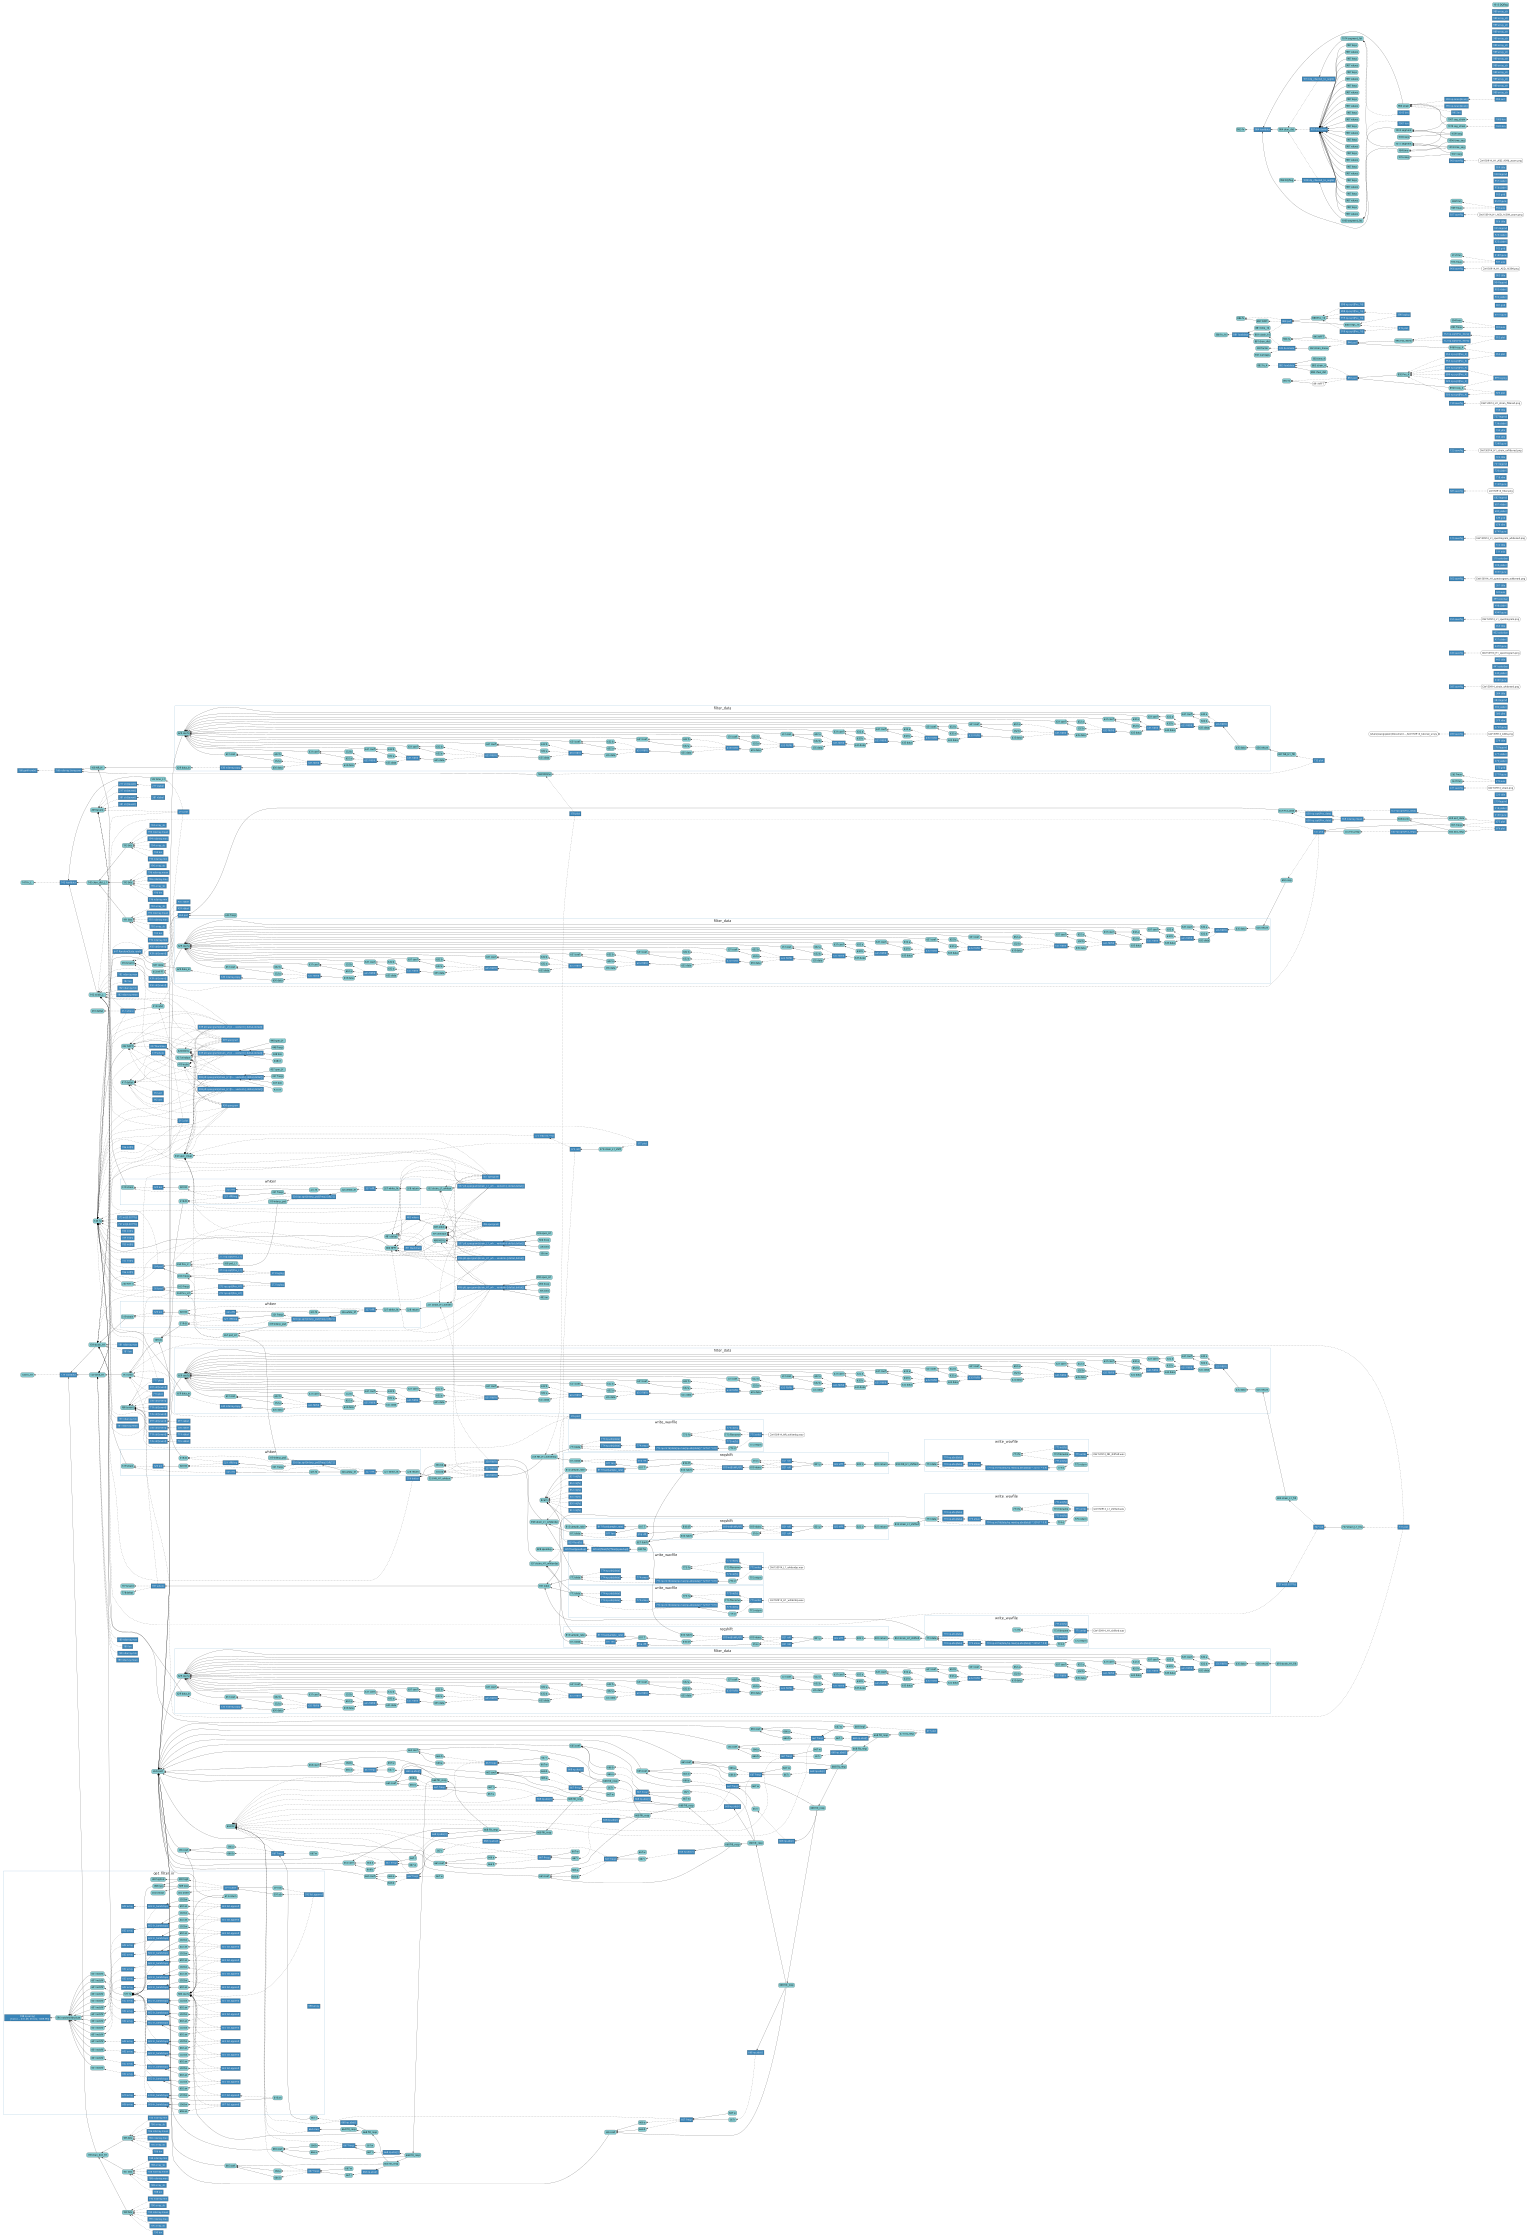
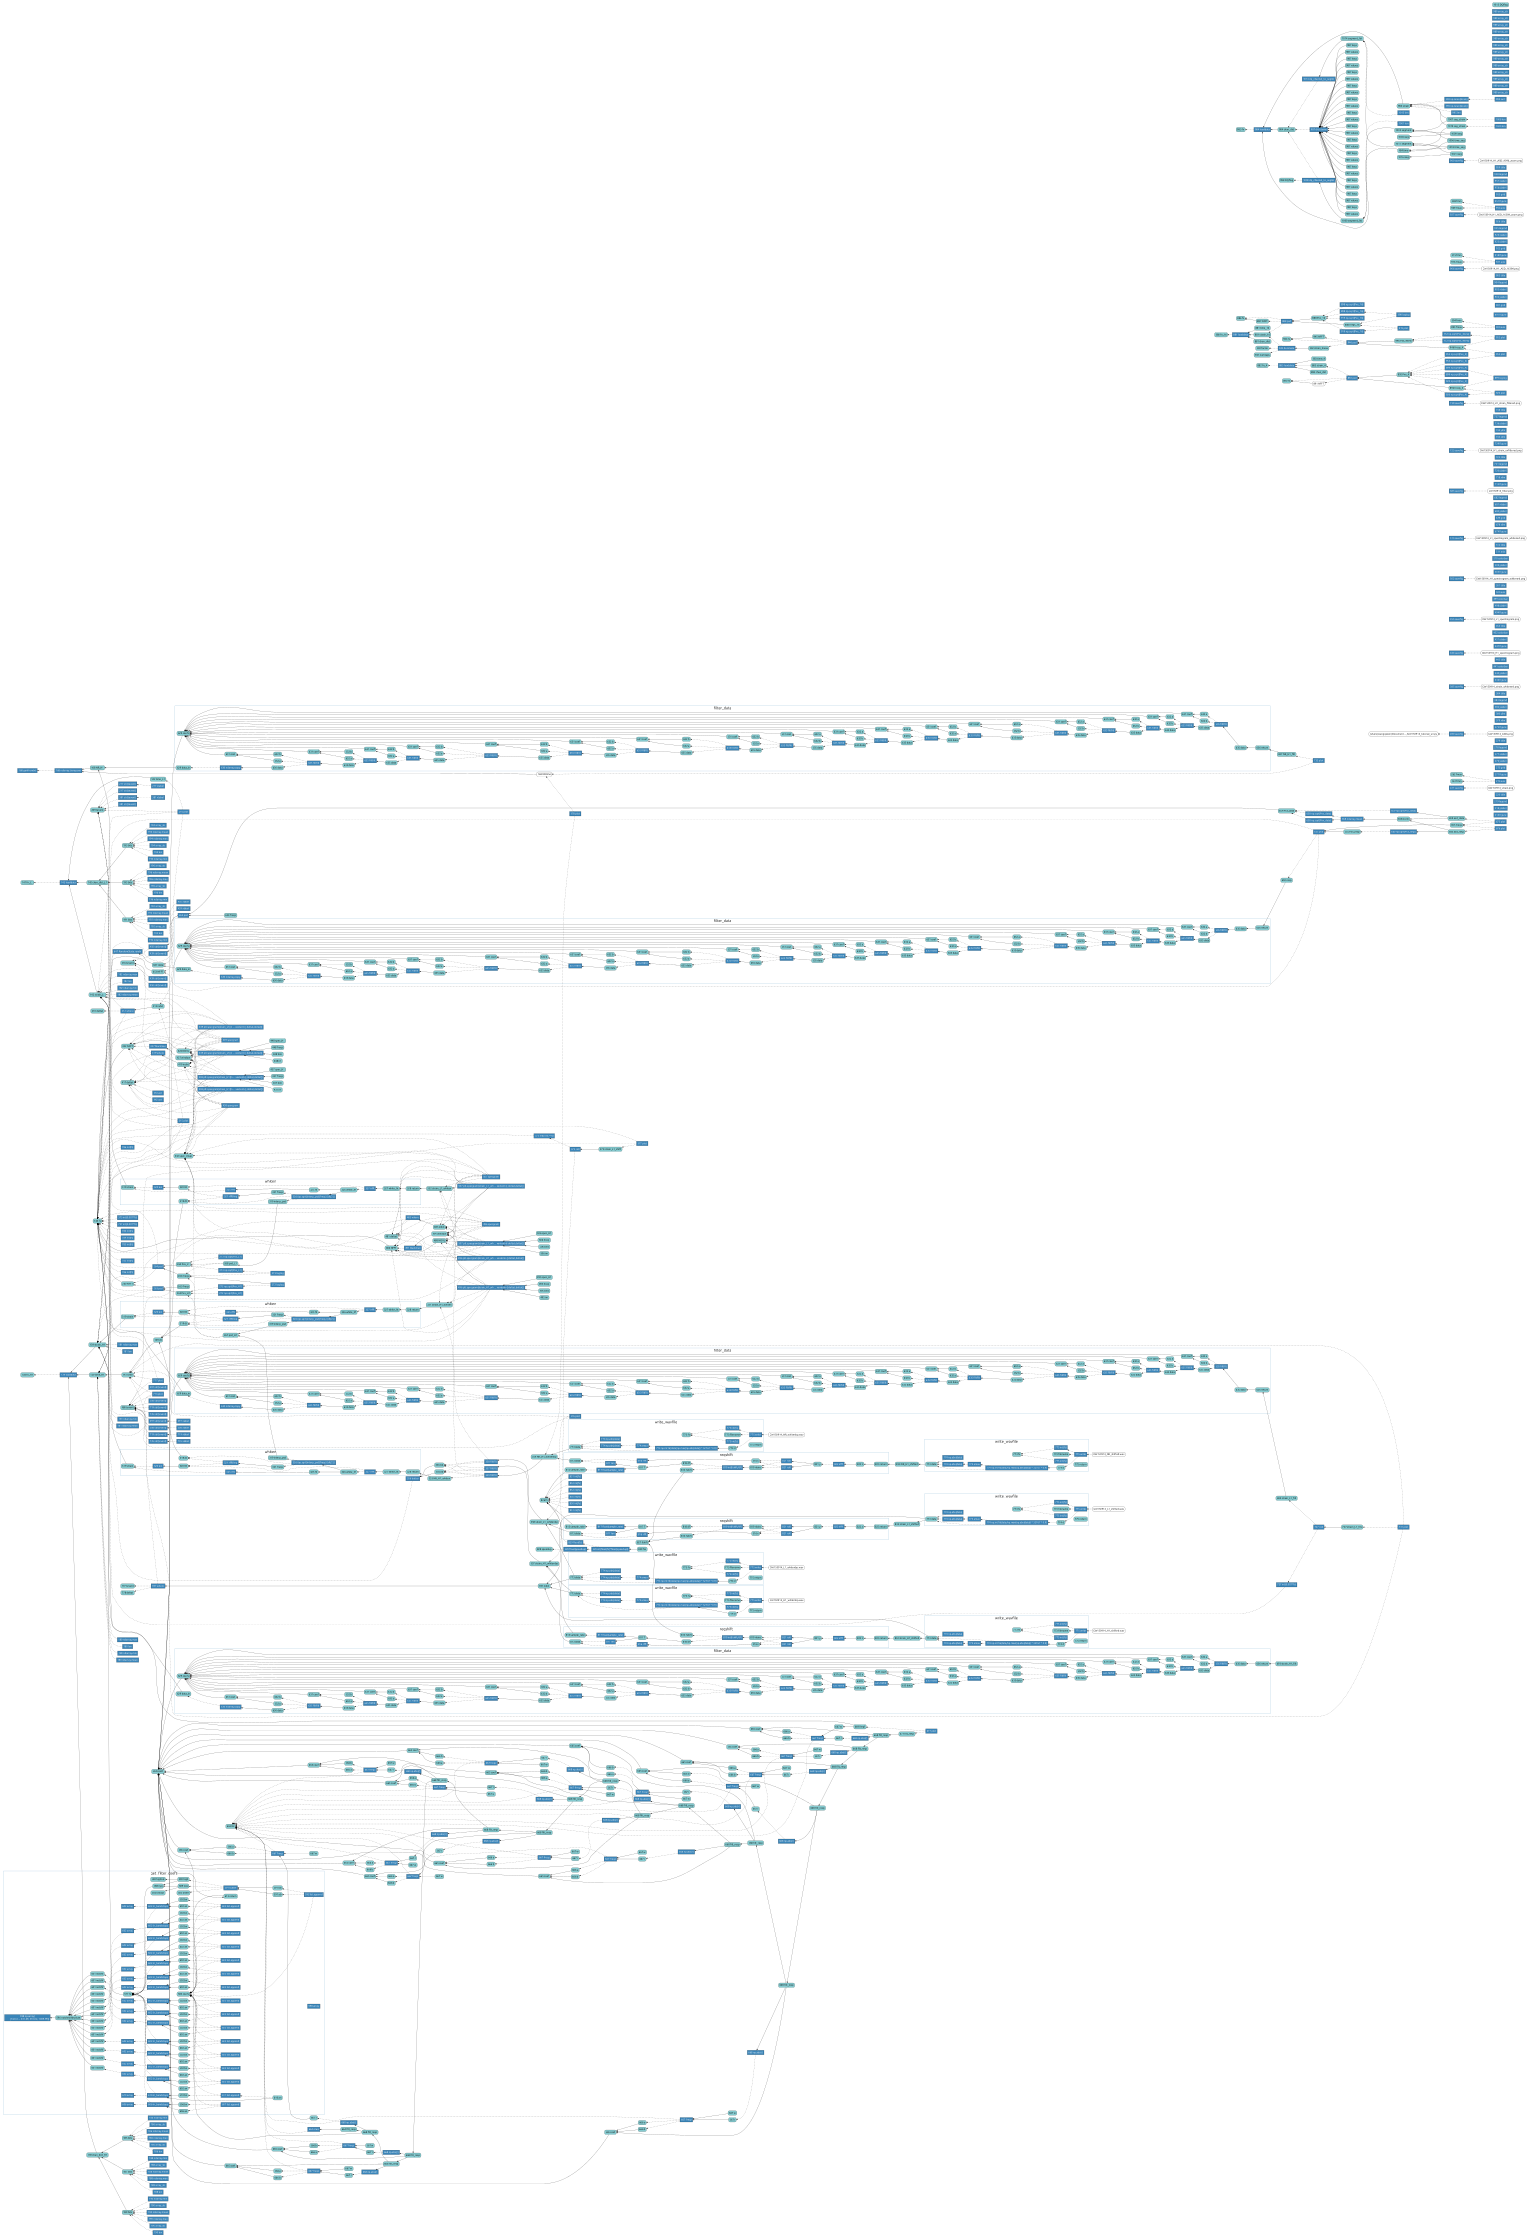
(544, 774) -> (544, 774)
(164, 1874) -> (164, 1874)
